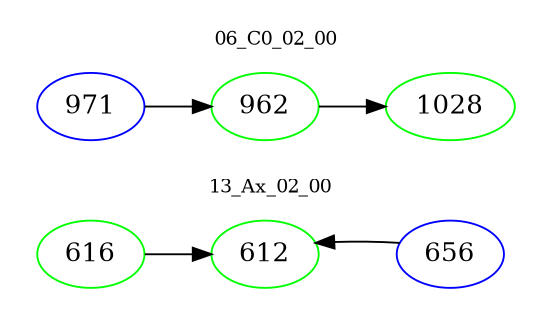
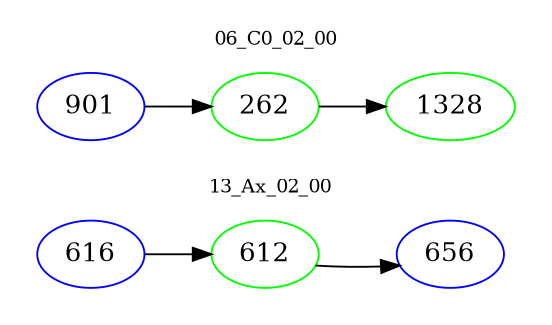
(91, 107) -> (91, 107)
(265, 107) -> (265, 107)
(450, 107) -> (450, 107)
(367, 242) -> (348, 267)
(91, 254) -> (91, 254)
